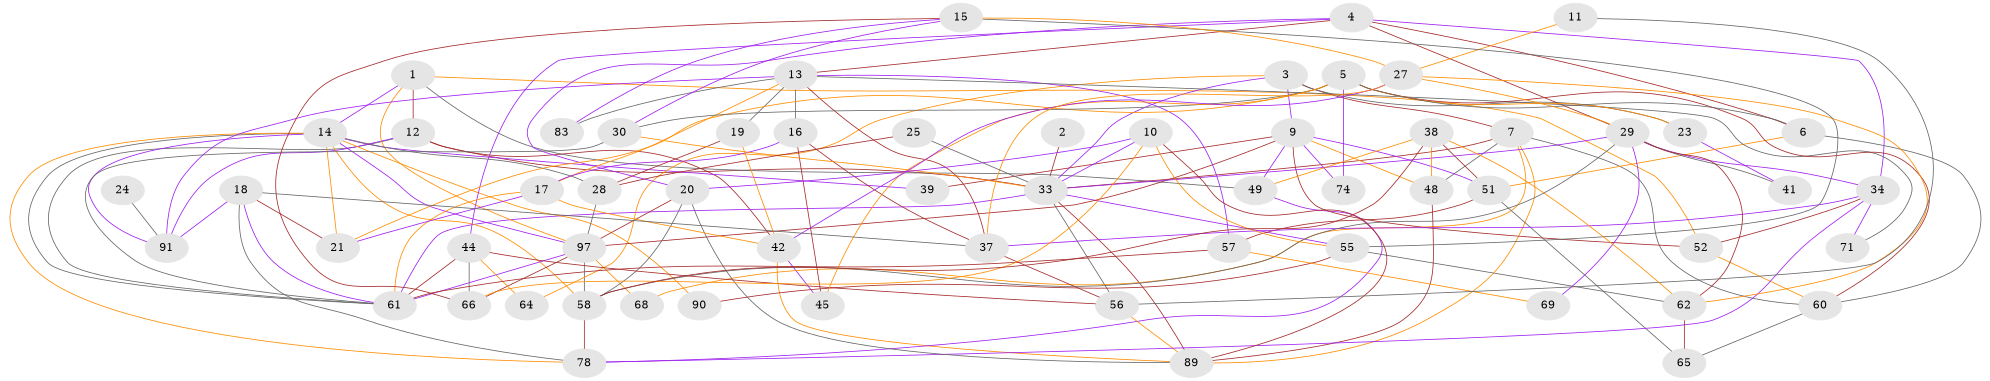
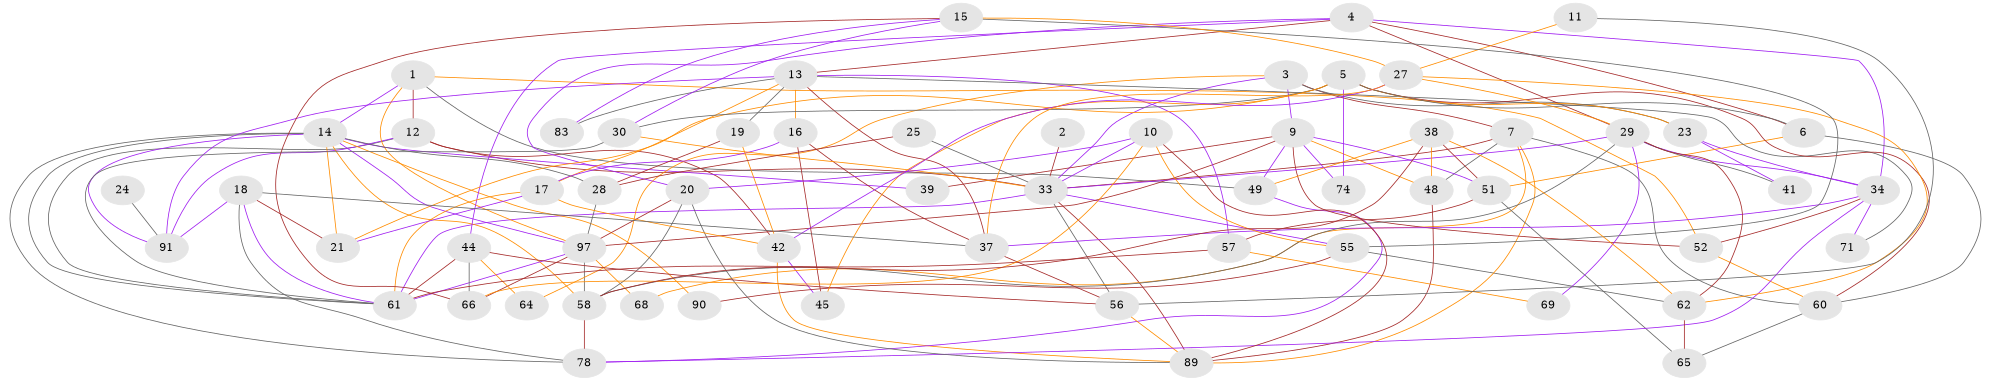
(796, 107) -> (796, 107)
none -> (1768, 162)
(103, 305) -> (103, 305)
